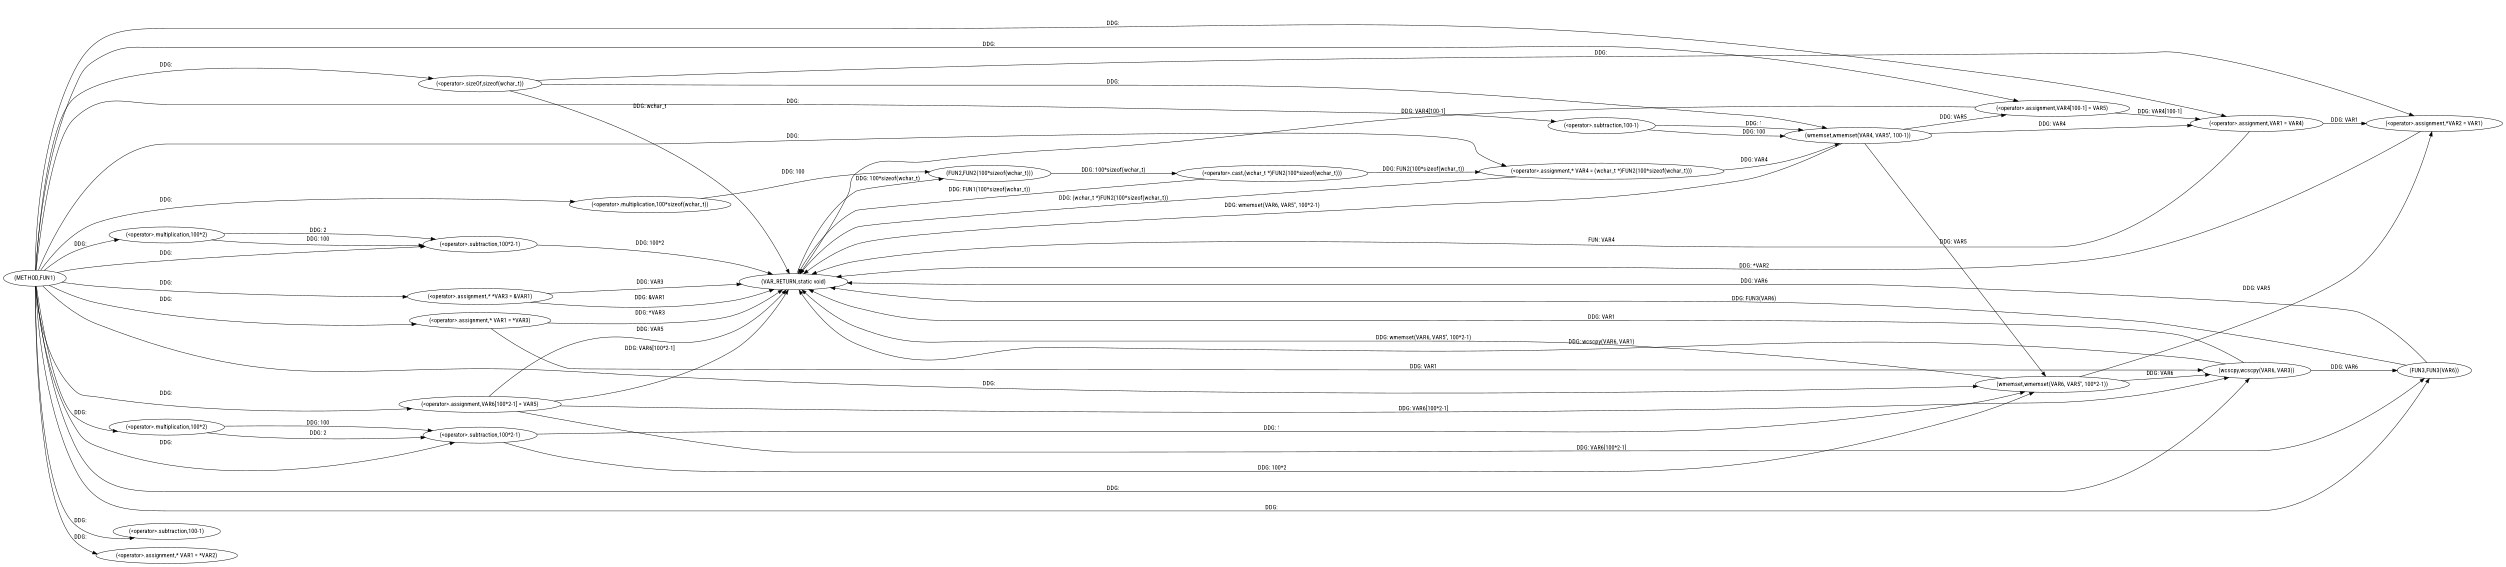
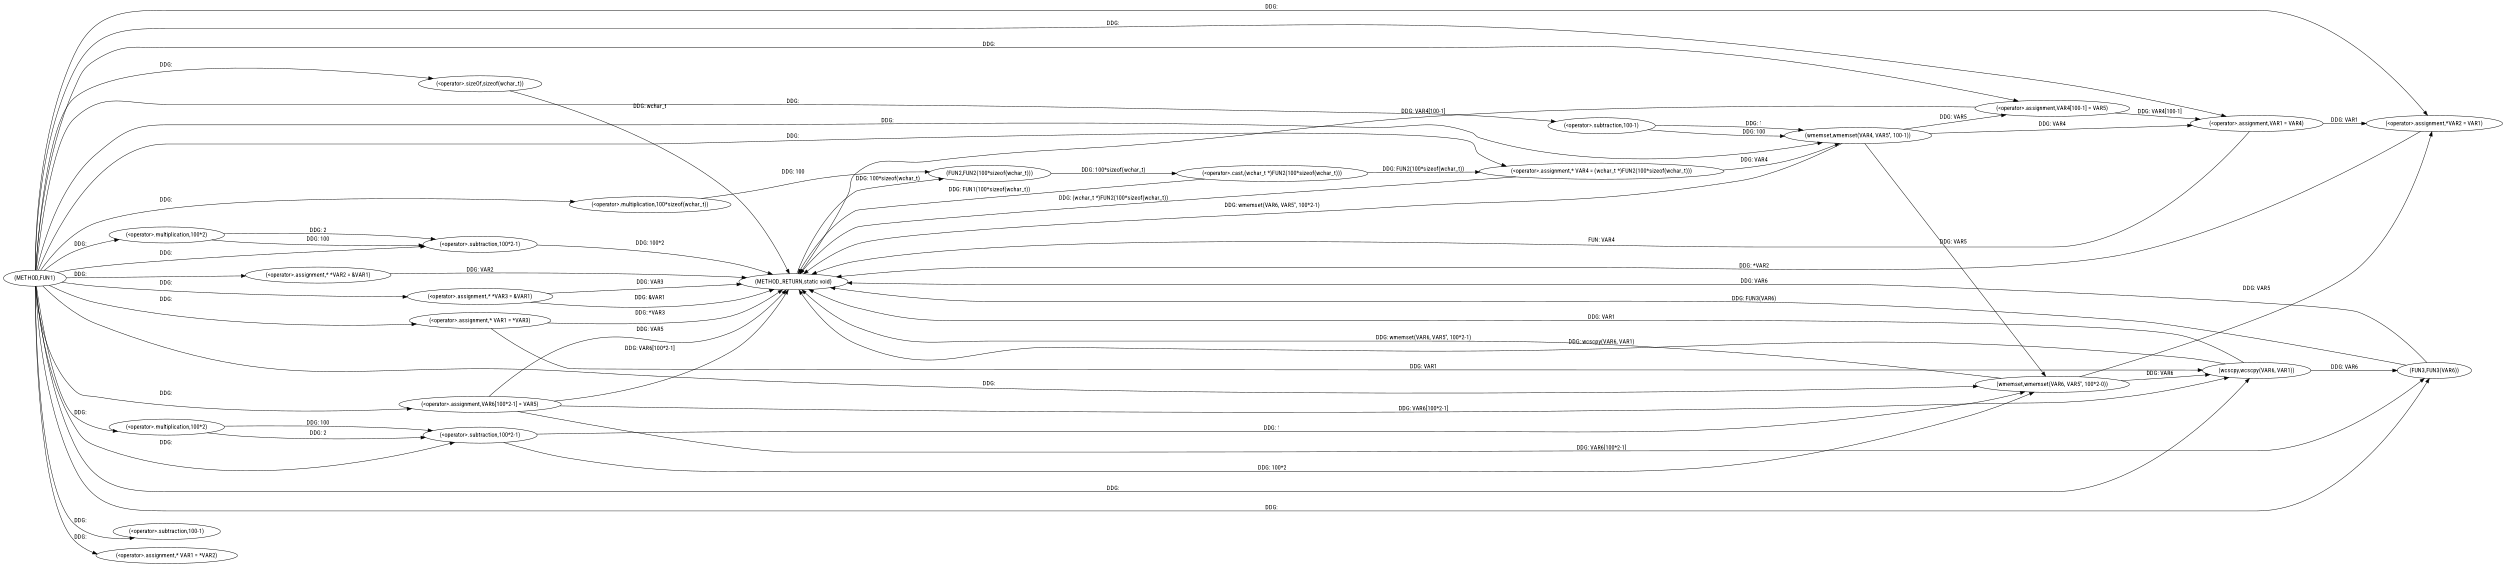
(1477, 58) -> (1147, 10)
(1183, 85) -> (889, 124)
none -> (318, 275)
(793, 282) -> (793, 282)
(2257, 370) -> (2257, 370)
(2052, 384) -> (2052, 384)
